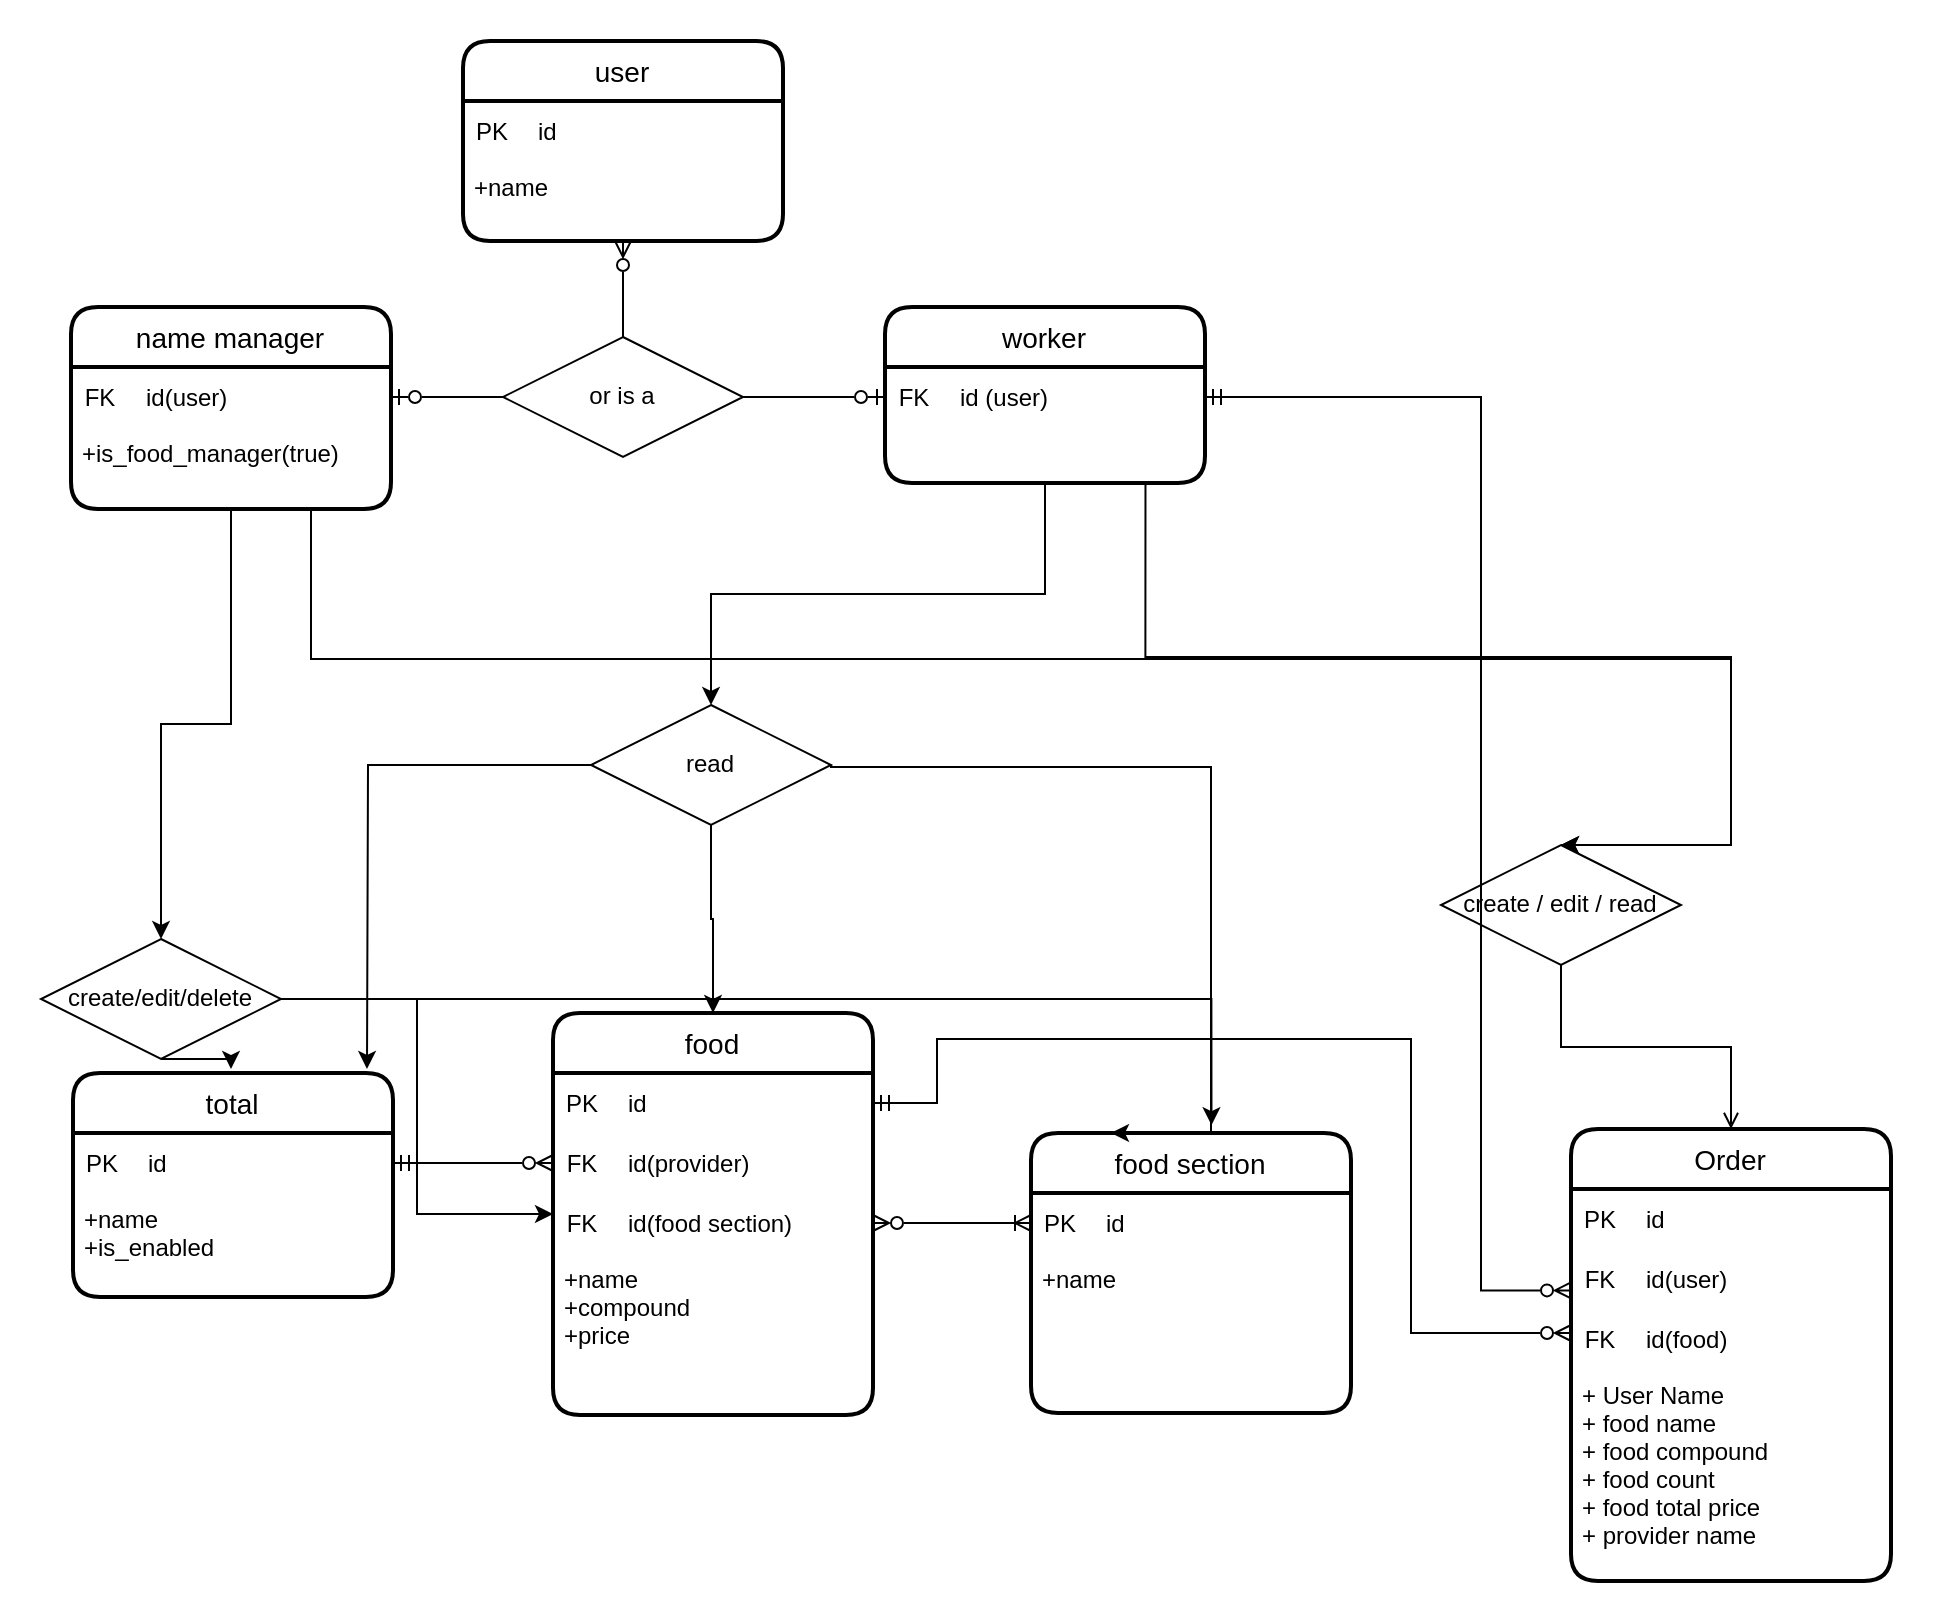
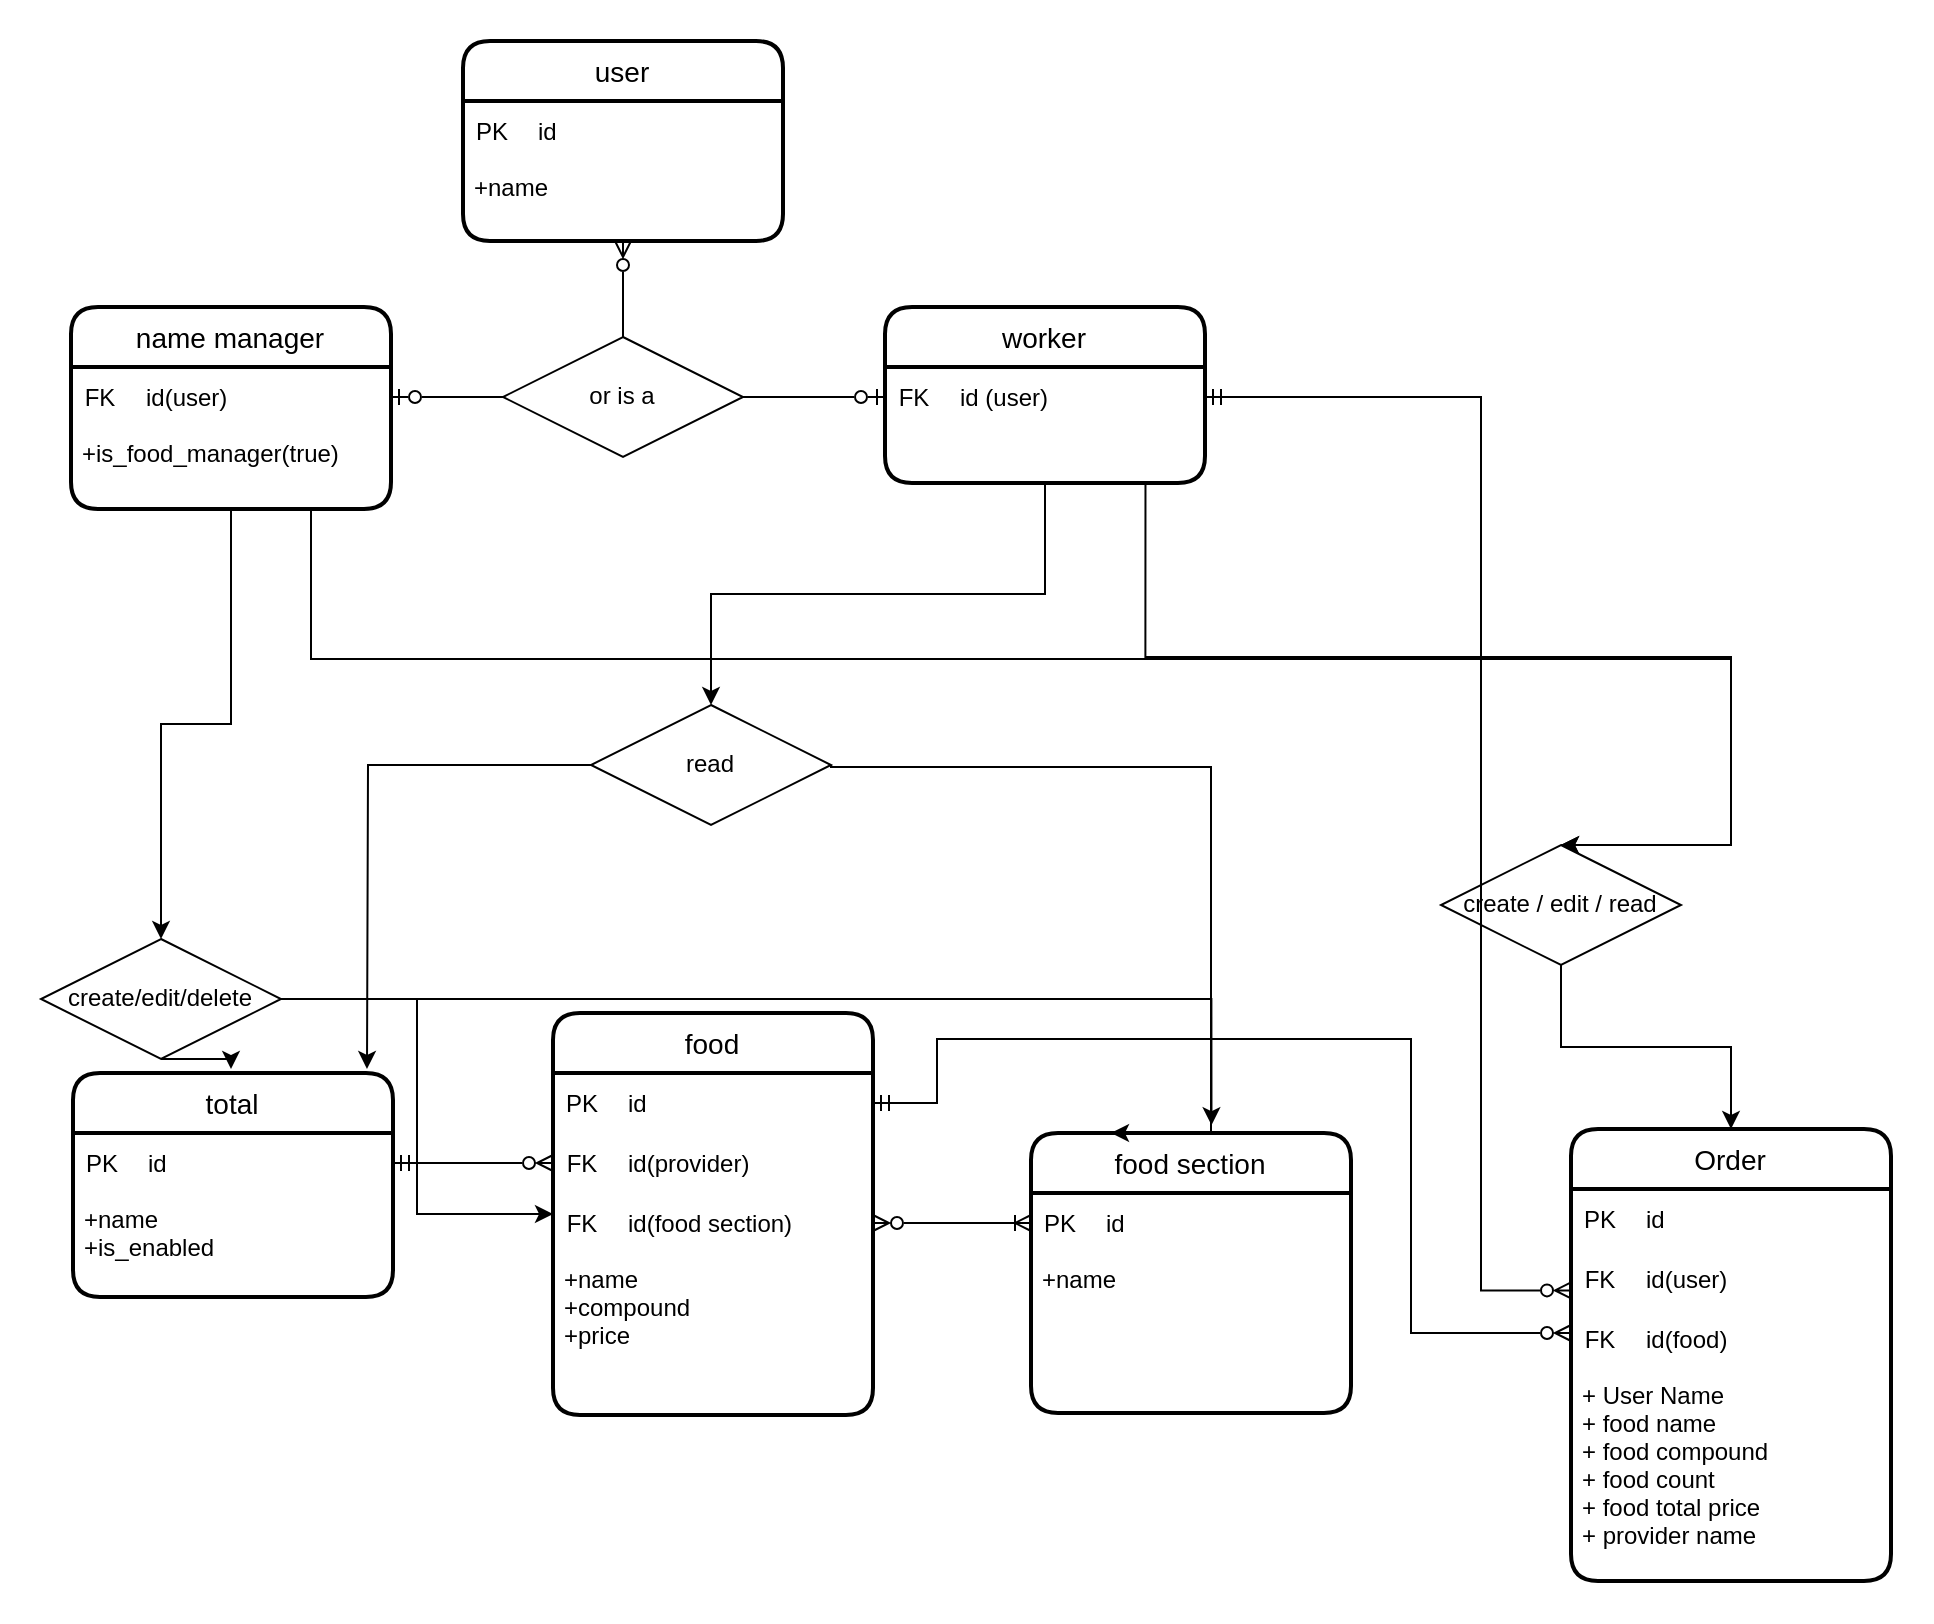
(711, 911) -> none
(1731, 1116) -> (1731, 1114)
